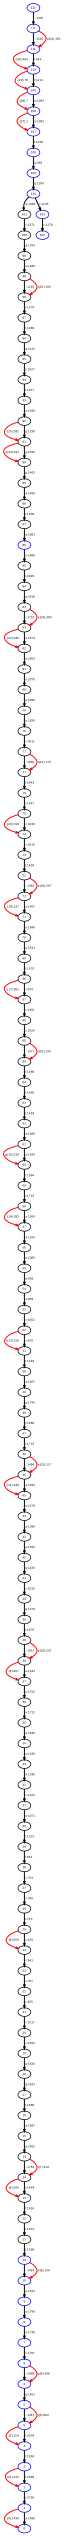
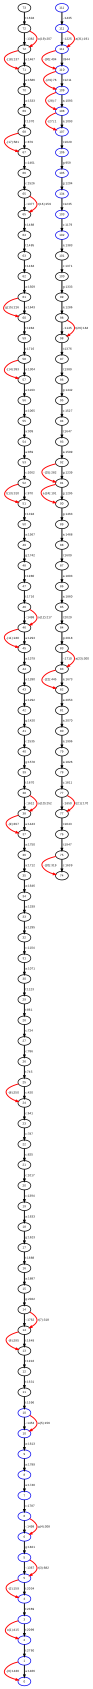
(25, 202) -> (62, 244)
(24, 545) -> (62, 586)
(24, 843) -> none
